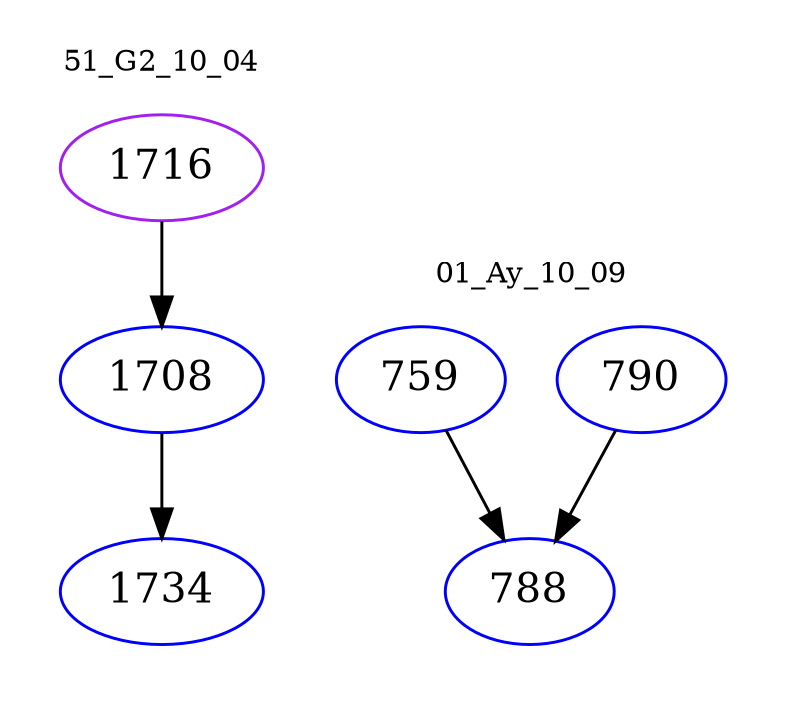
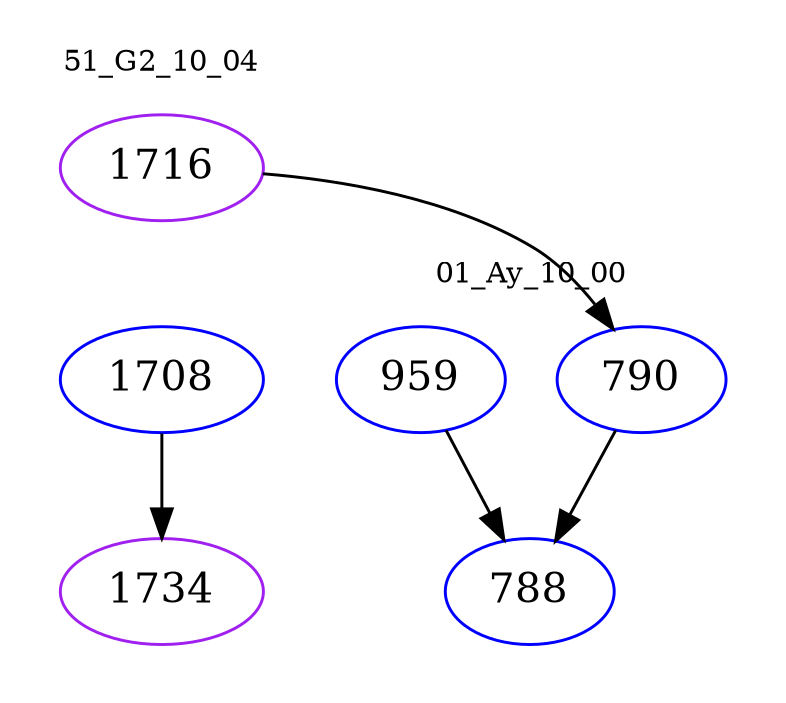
(162, 259) -> (443, 208)
(531, 275) -> (531, 275)
(421, 380) -> (421, 380)
(162, 592) -> (162, 592)
